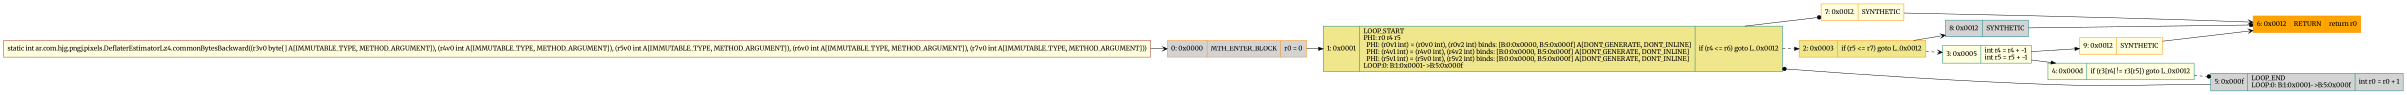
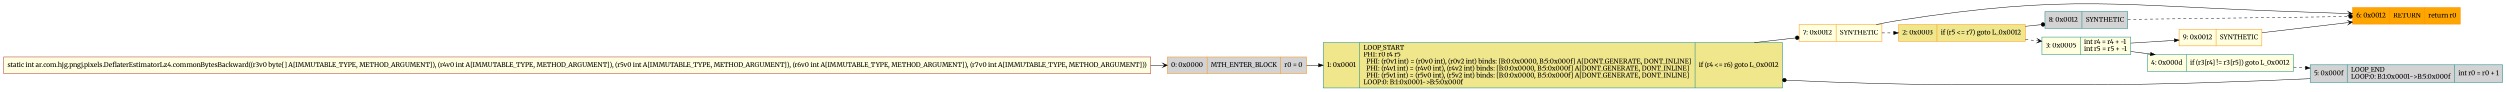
(2139, 26) -> (2238, 18)
(1927, 38) -> (2033, 25)
(1788, 49) -> (1888, 33)
(2201, 76) -> (2300, 67)
